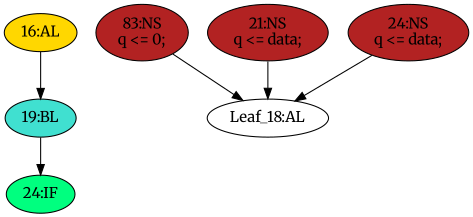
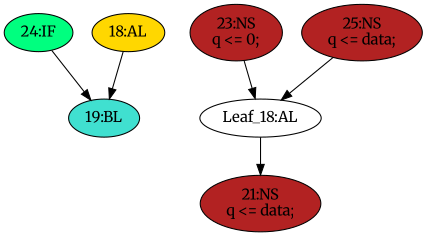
(41, 33) -> (128, 33)
(142, 33) -> (236, 33)
(408, 33) -> (362, 33)
(268, 75) -> (261, 151)
(41, 151) -> (68, 71)
